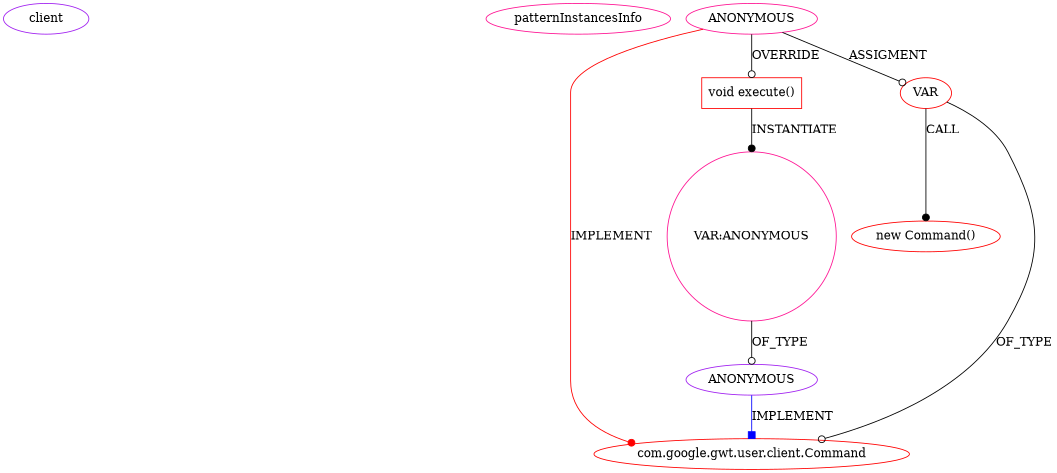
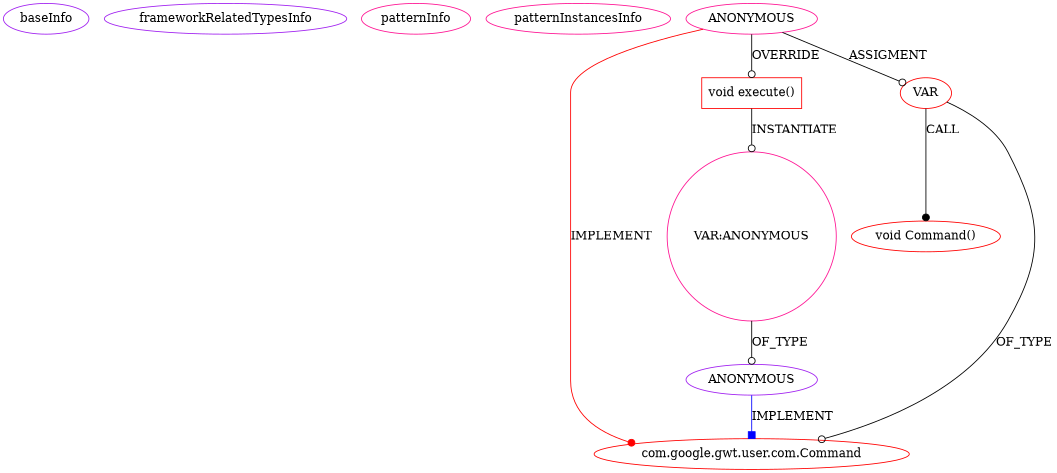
(46, 19) -> (46, 19)
none -> (226, 19)
none -> (416, 19)
(752, 127) -> (752, 127)
(926, 236) -> (926, 236)
(752, 454) -> (752, 454)
